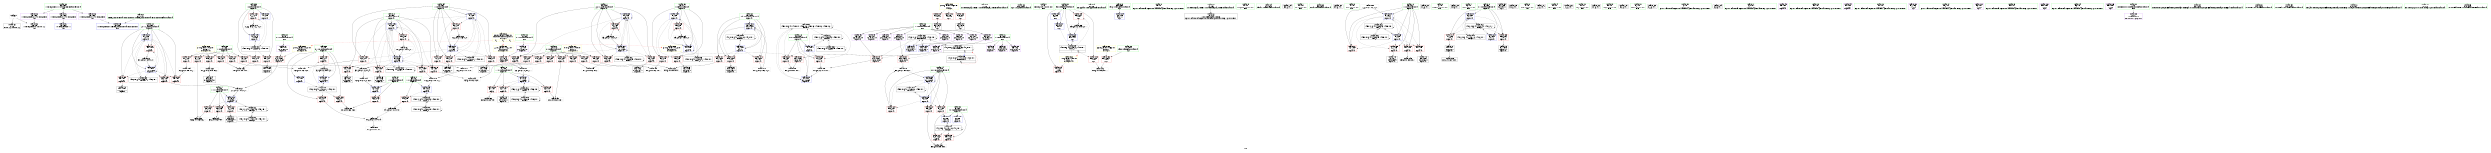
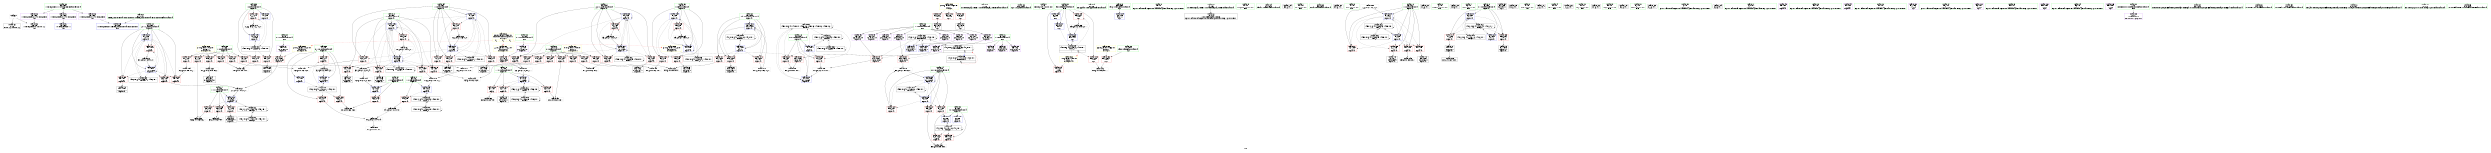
(122, 92) -> (122, 92)
